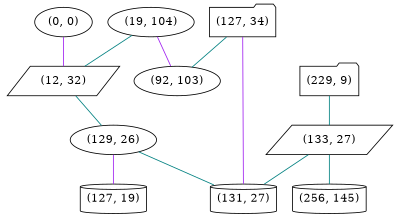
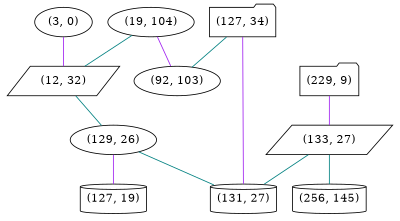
(63, 22) -> (63, 22)
(329, 111) -> (329, 111)
